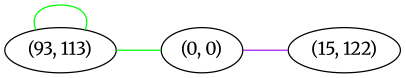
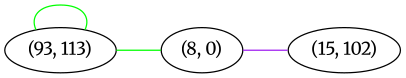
(202, 50) -> (202, 50)
(344, 50) -> (344, 50)
